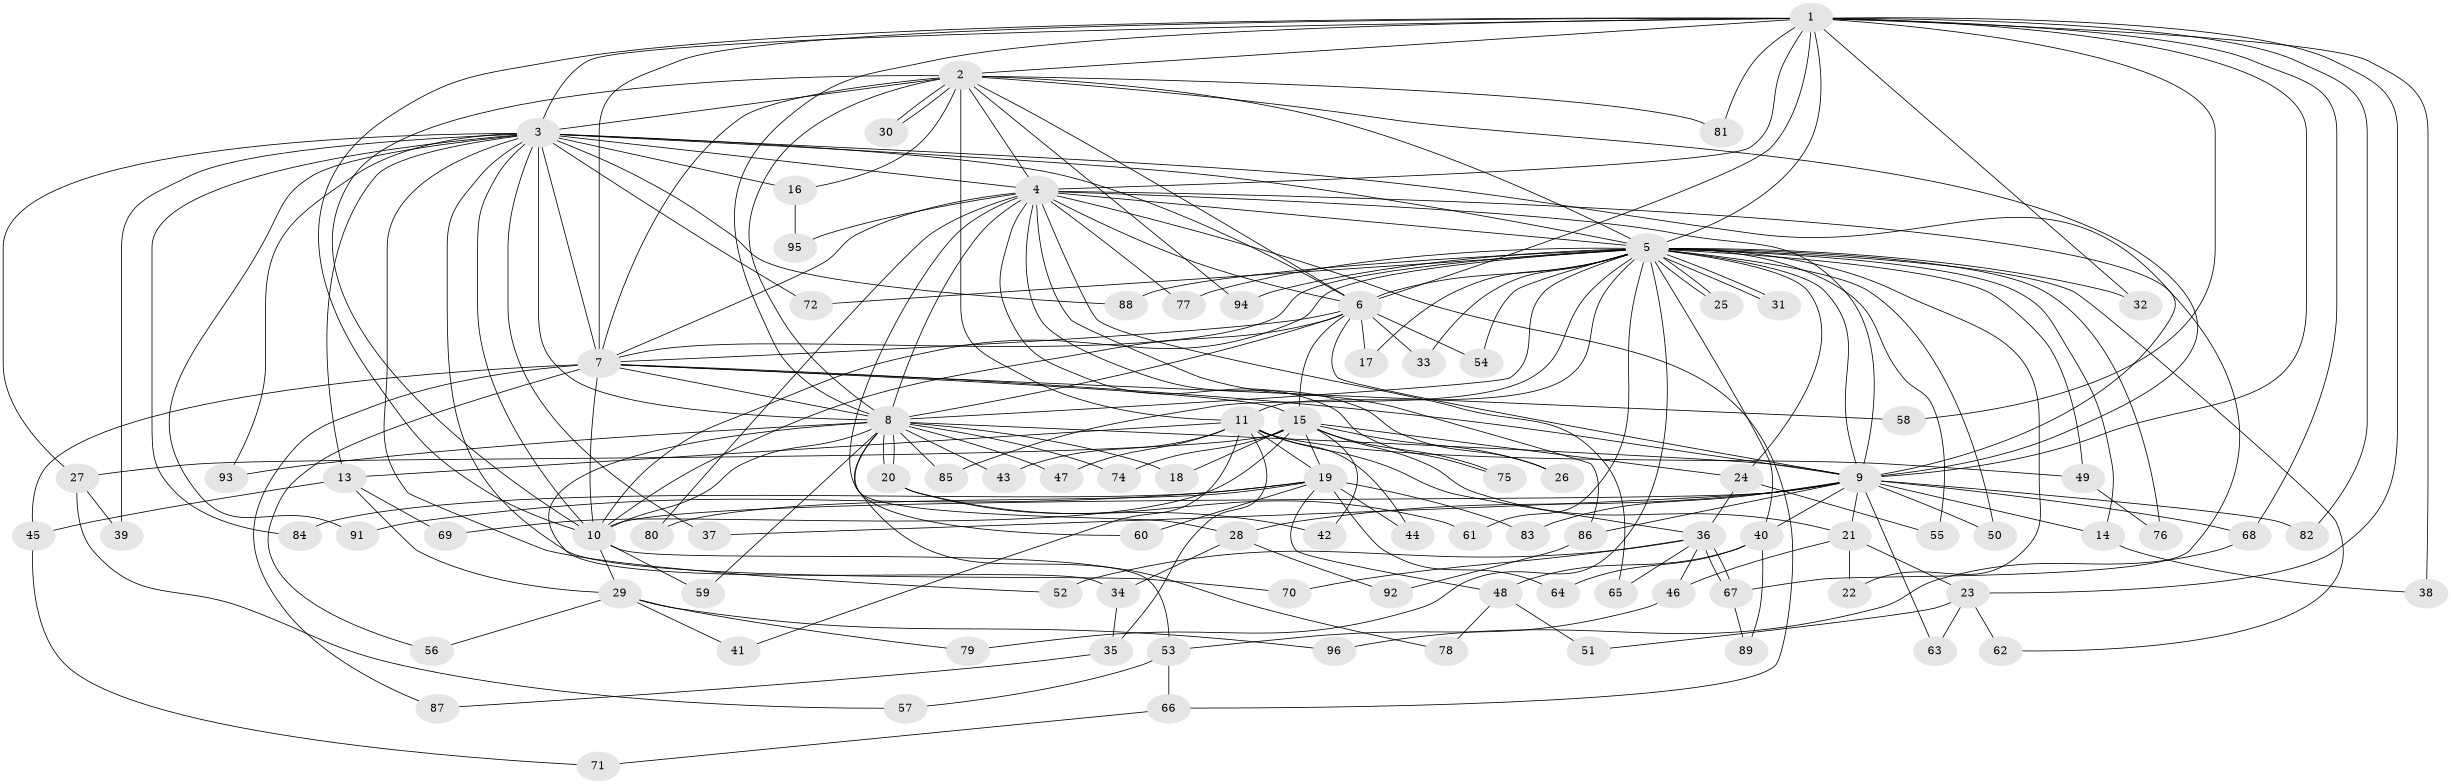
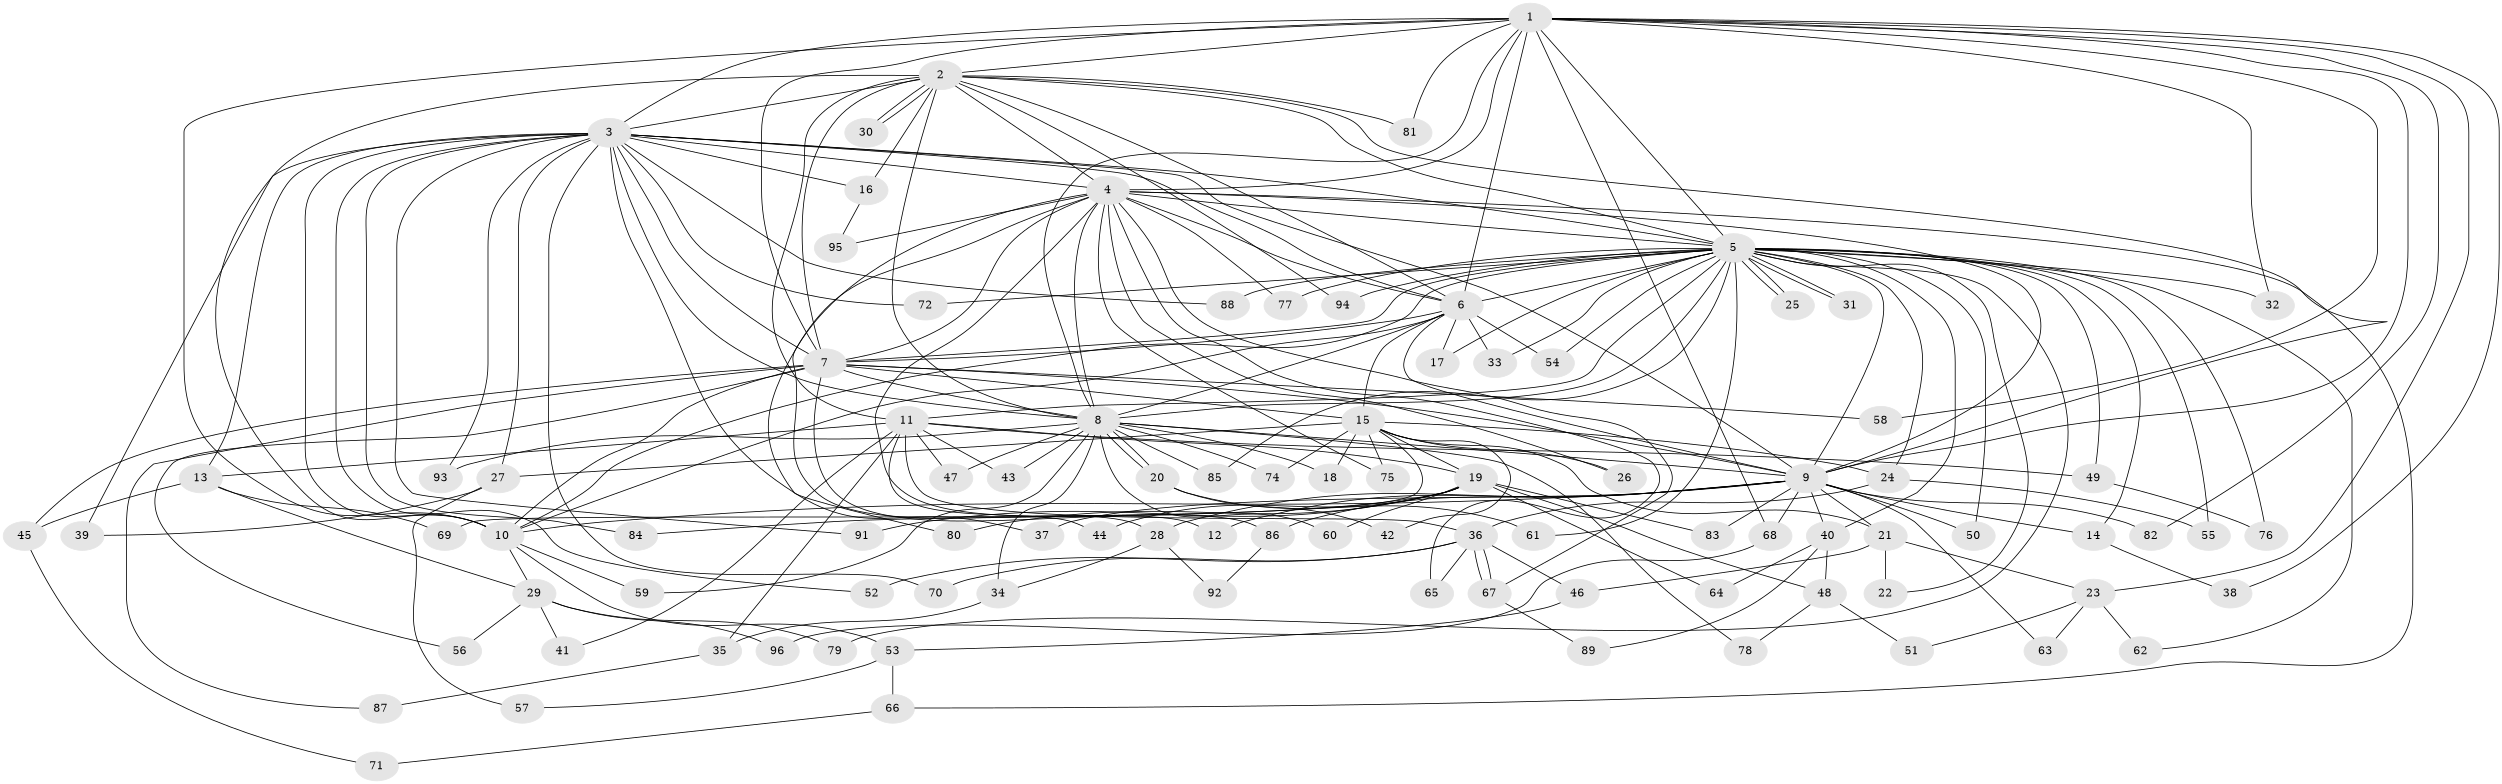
(737, 467) -> none
none -> (1215, 536)
